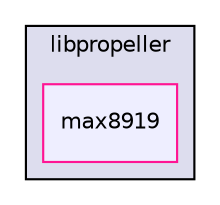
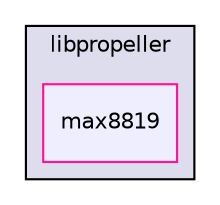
(110, 123) -> (110, 123)
